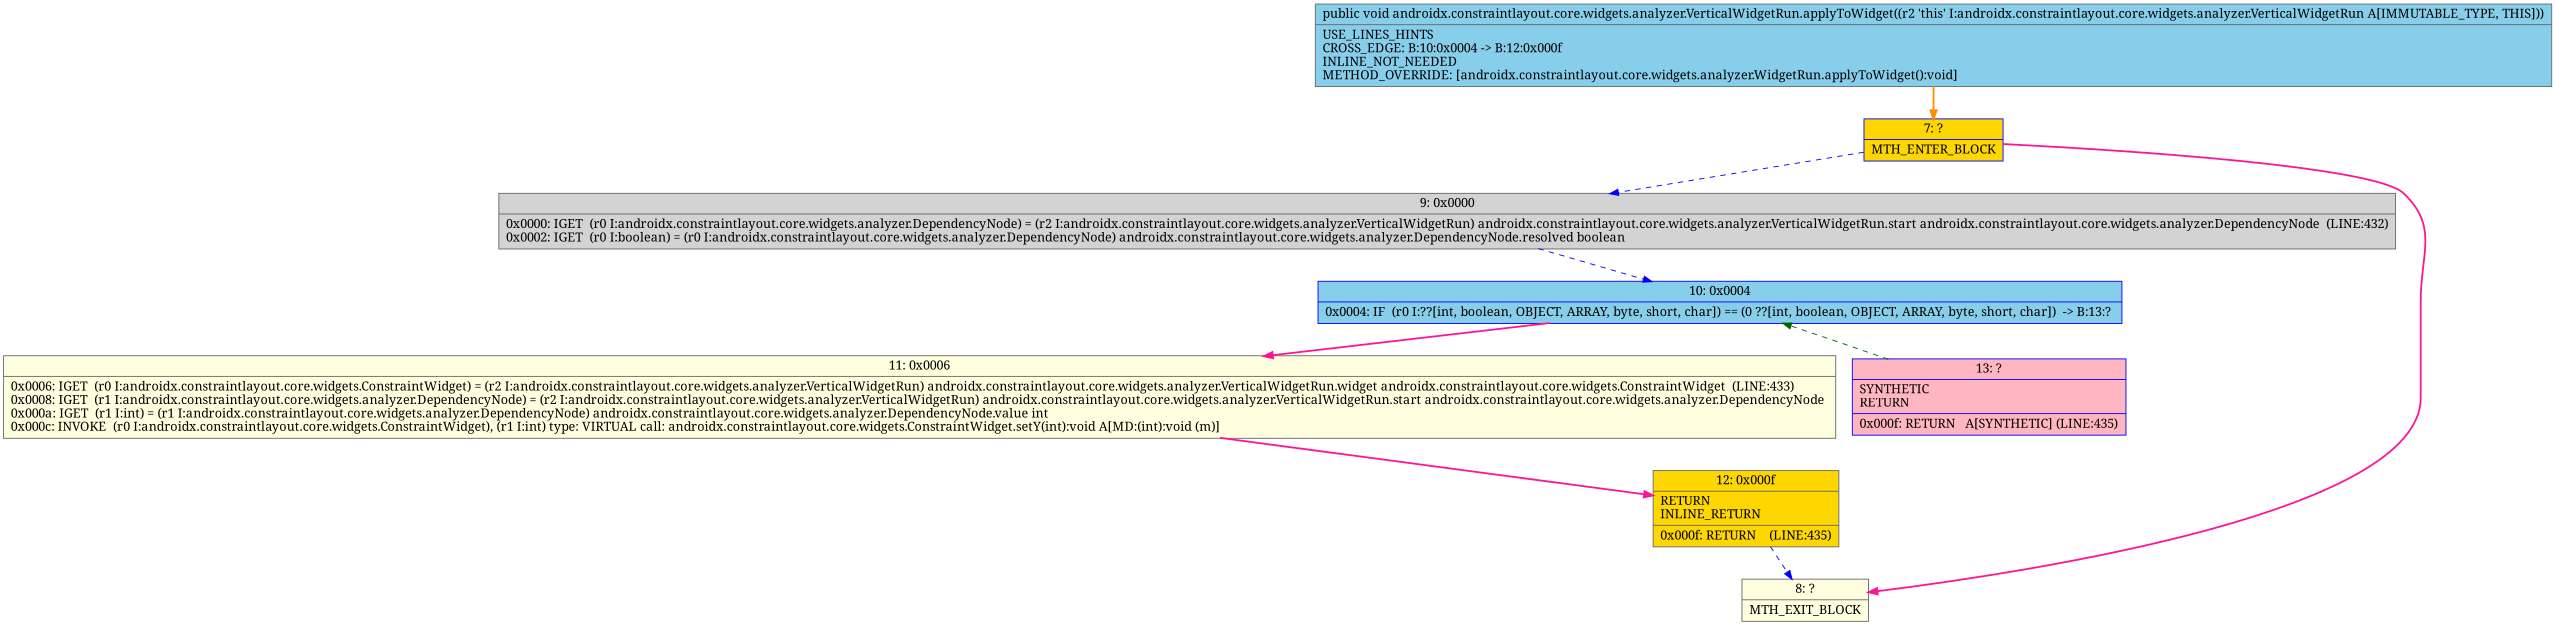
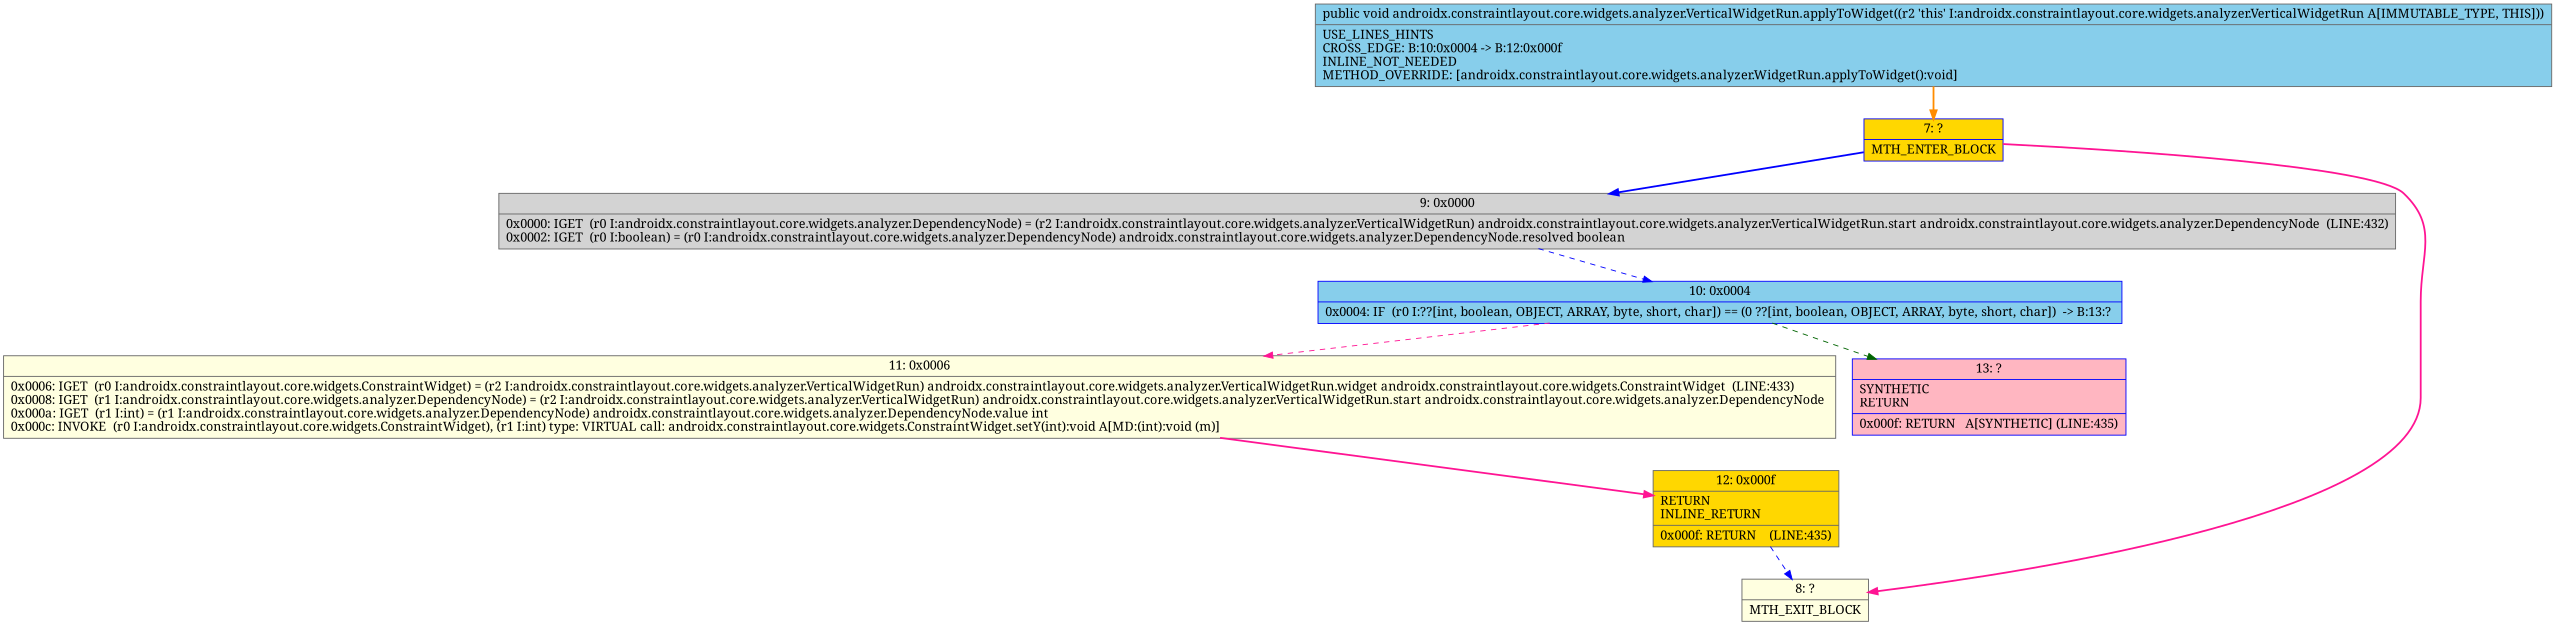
(1741, 172) -> (1741, 172)
(1411, 339) -> (1411, 339)
(1840, 343) -> (1820, 340)
